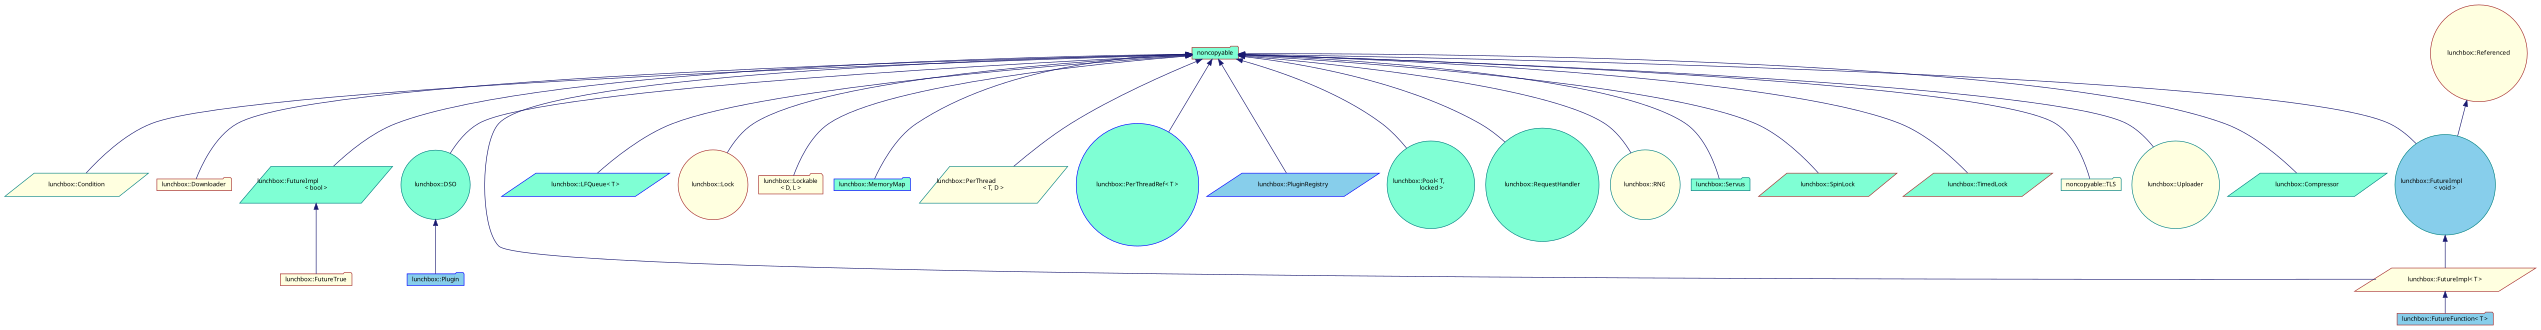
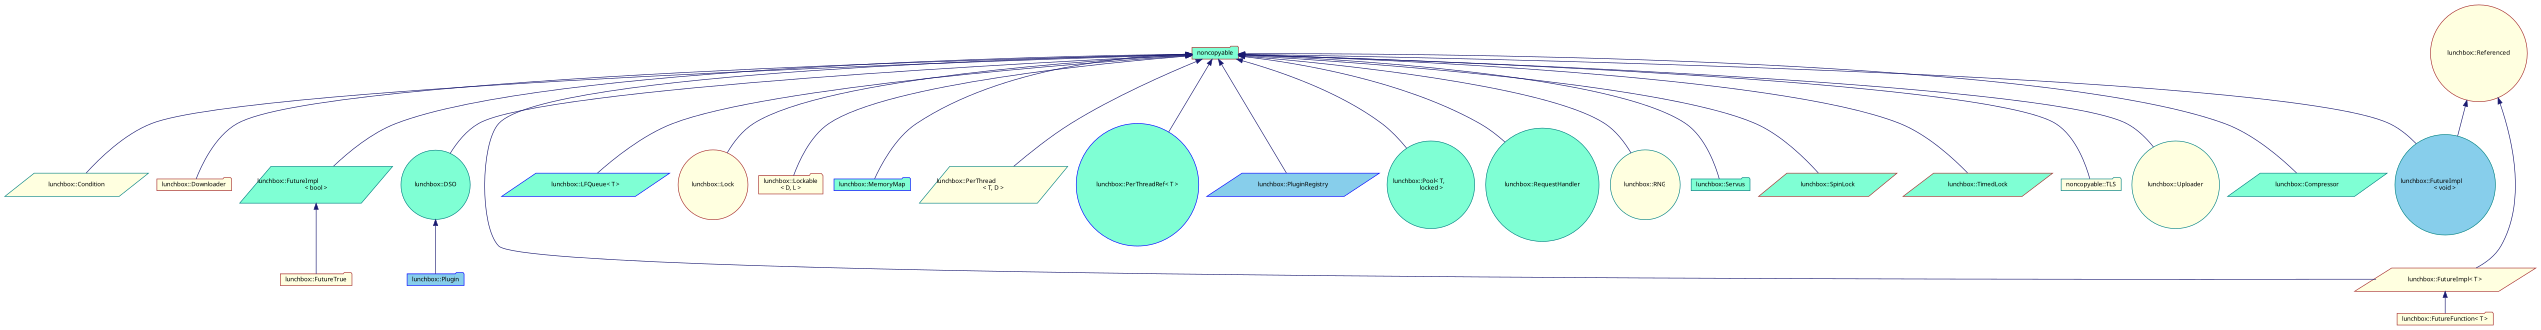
(2445, 255) -> (2515, 192)
(2445, 319) -> (2445, 319)
